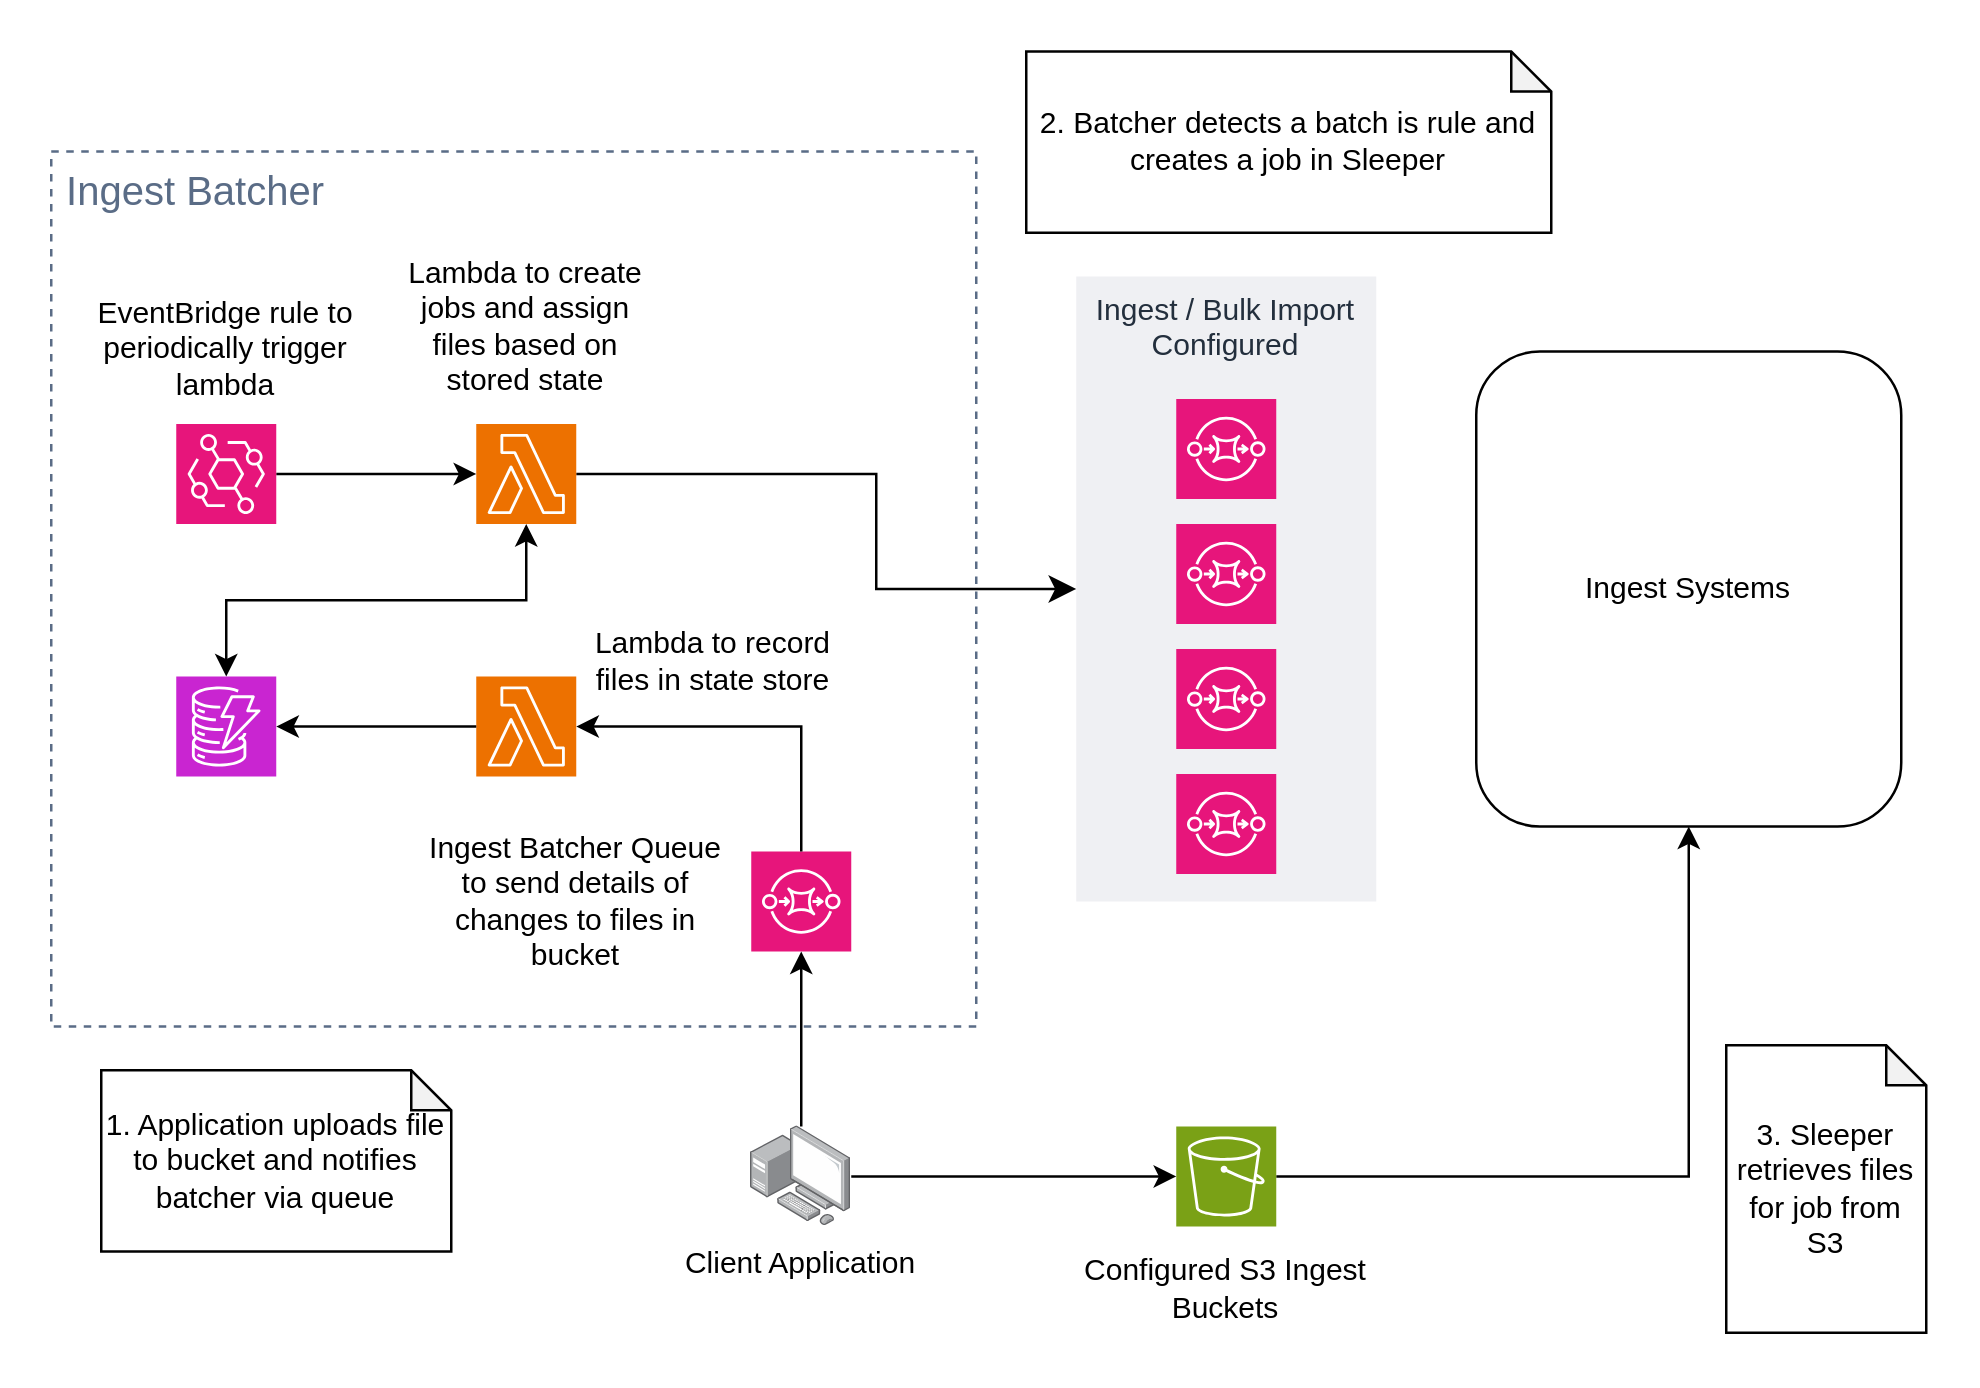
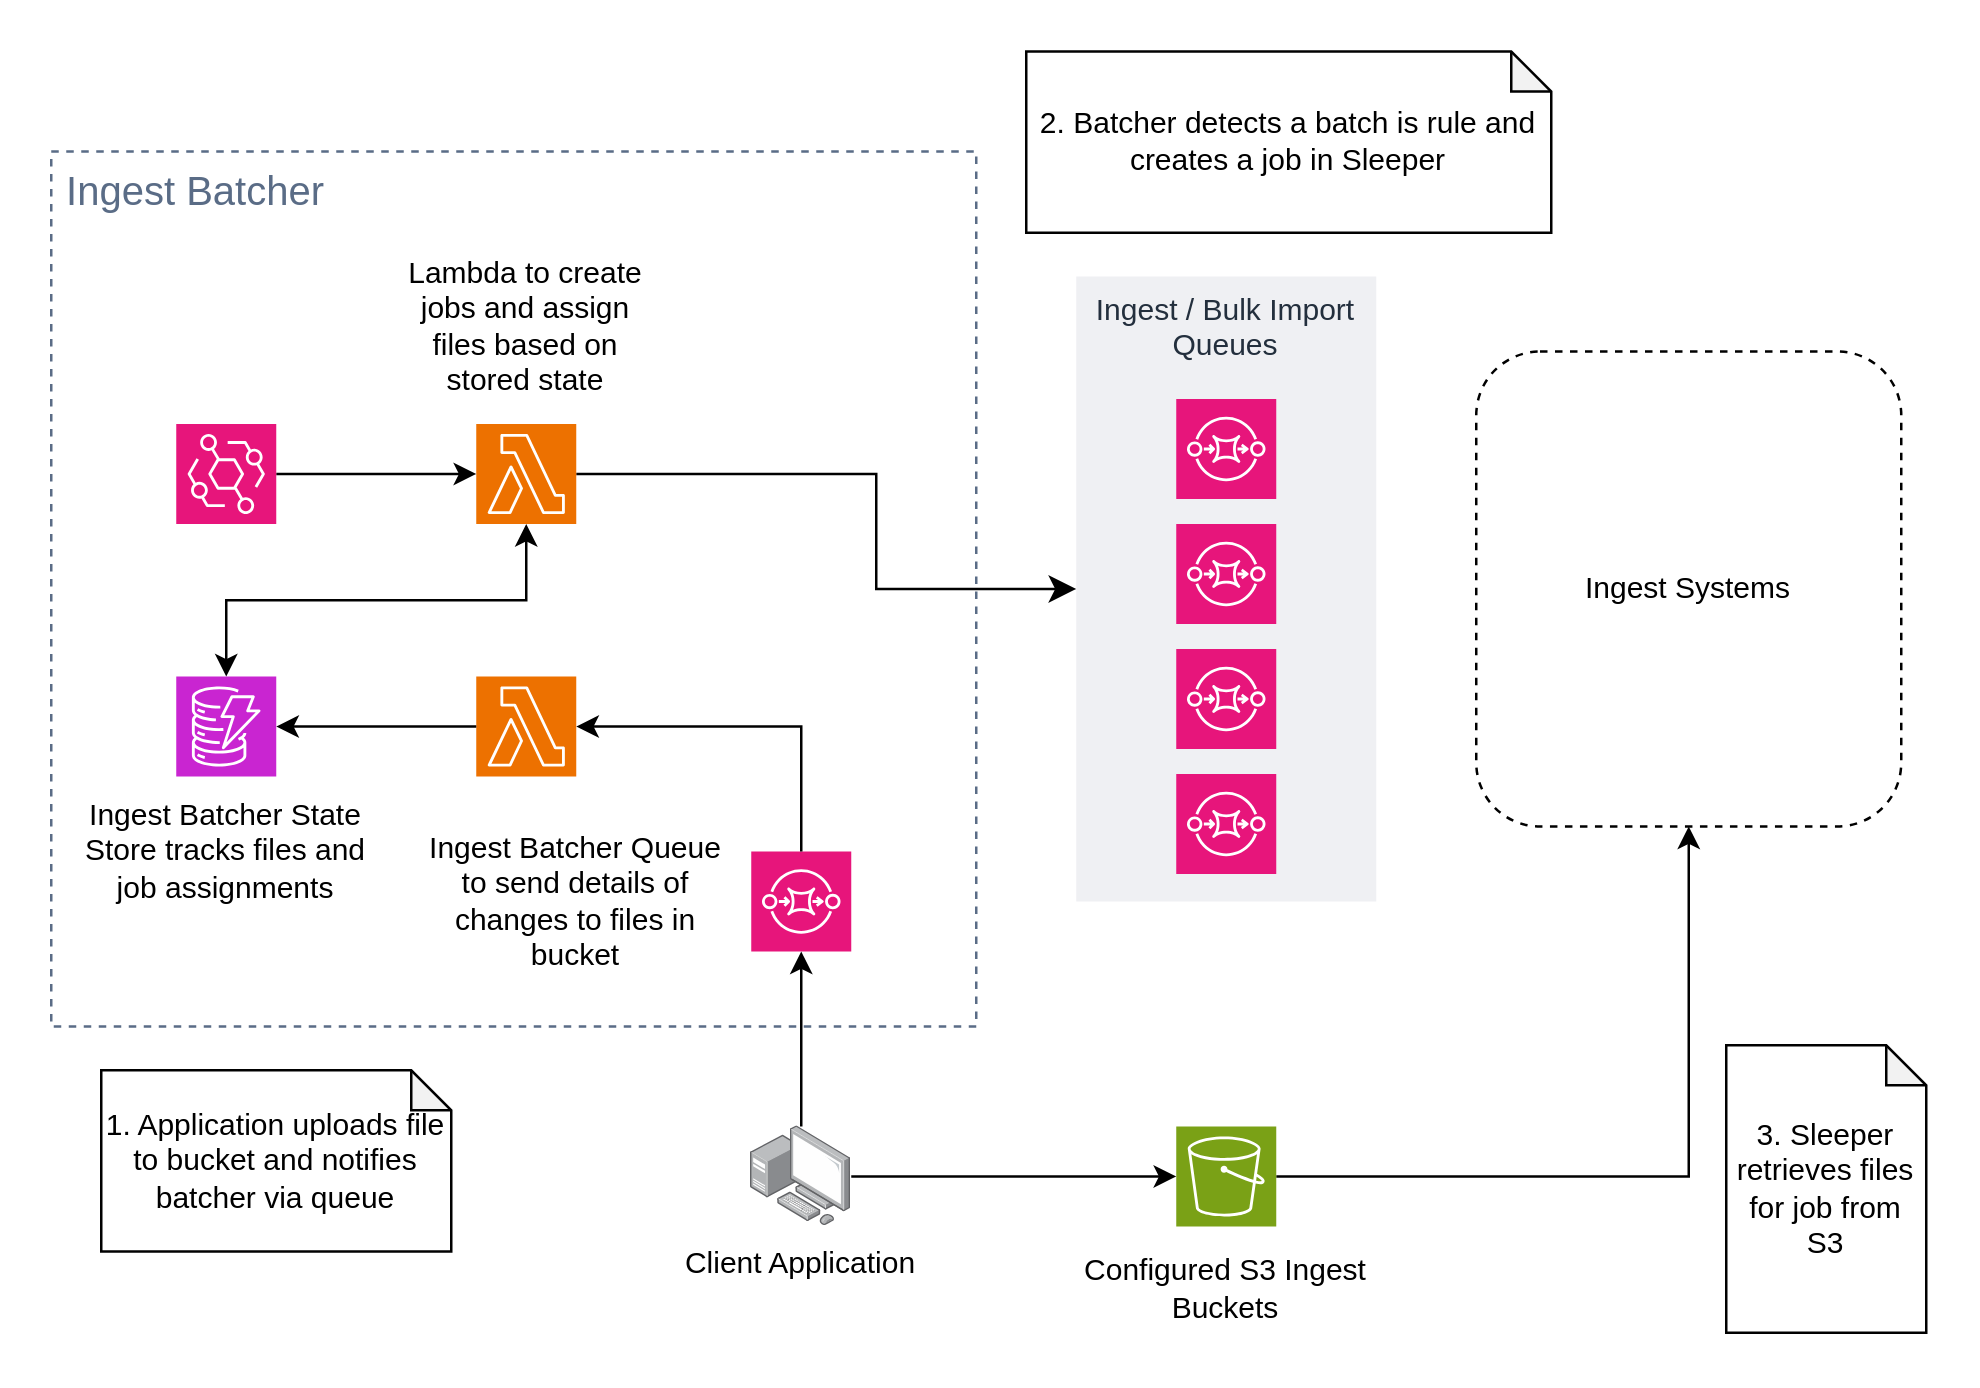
(1226, 330) -> (1226, 330)
(226, 349) -> none
(1689, 589) -> (1689, 589)
(714, 661) -> none
none -> (226, 850)
